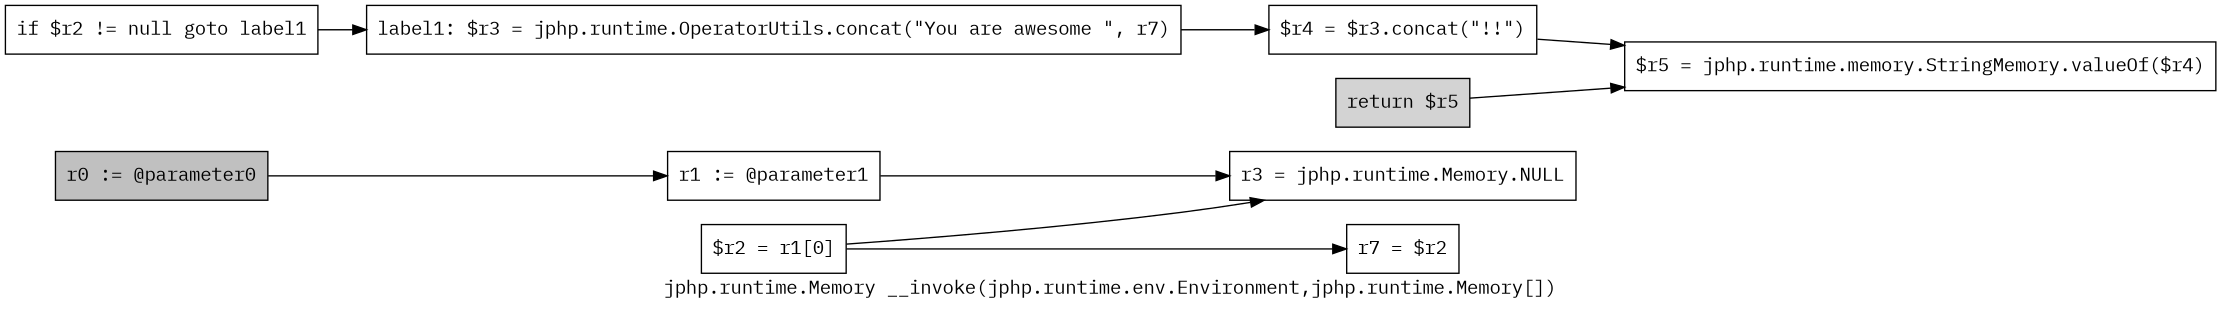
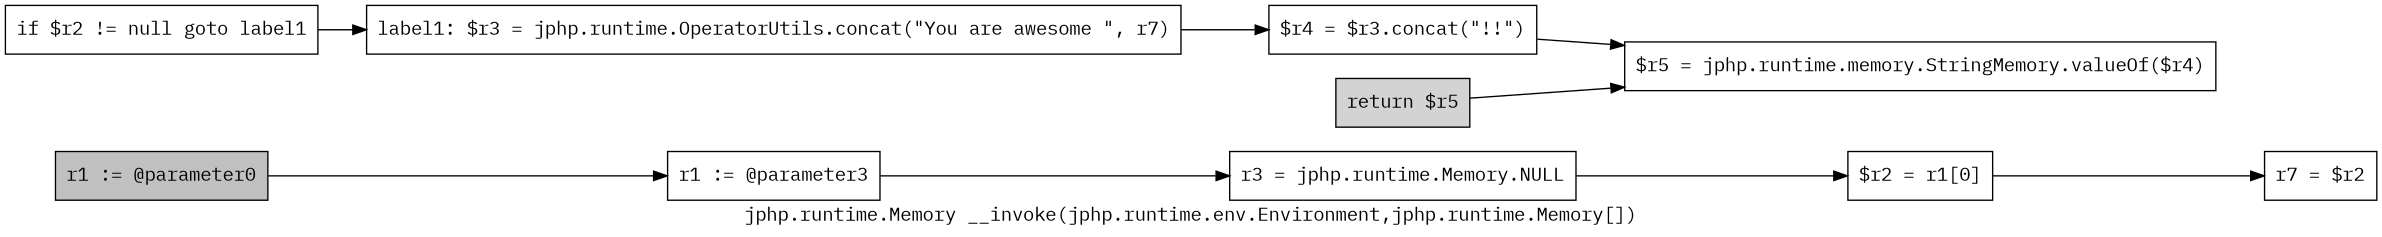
(162, 176) -> (162, 176)
(774, 176) -> (774, 176)
(1049, 227) -> (1705, 176)
